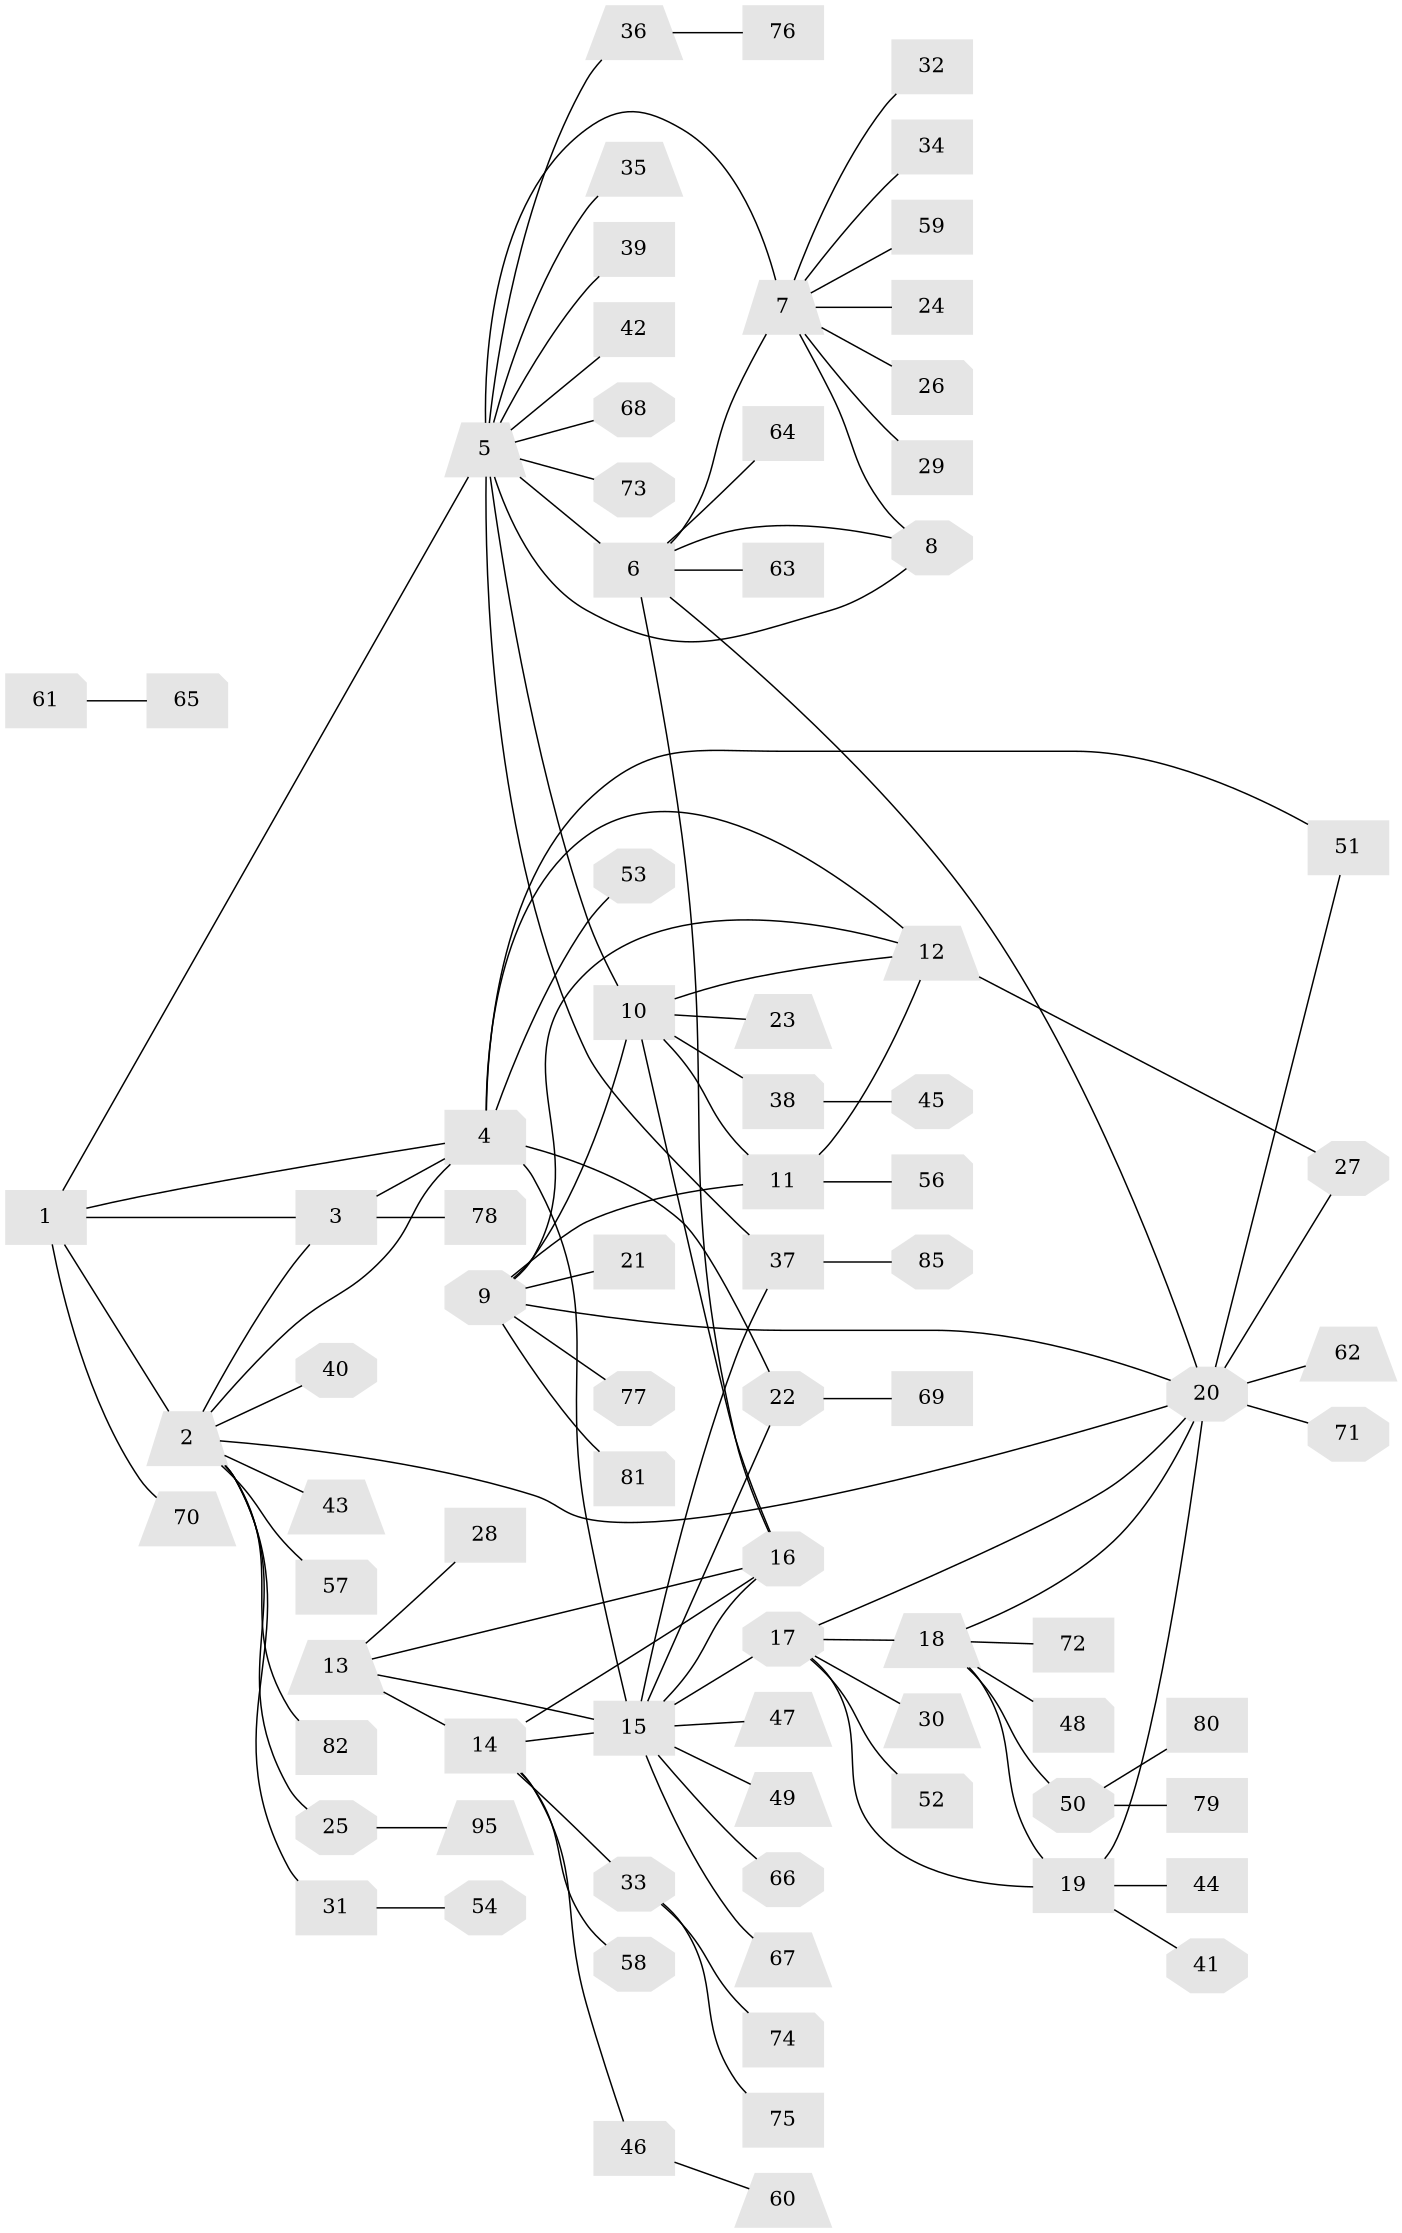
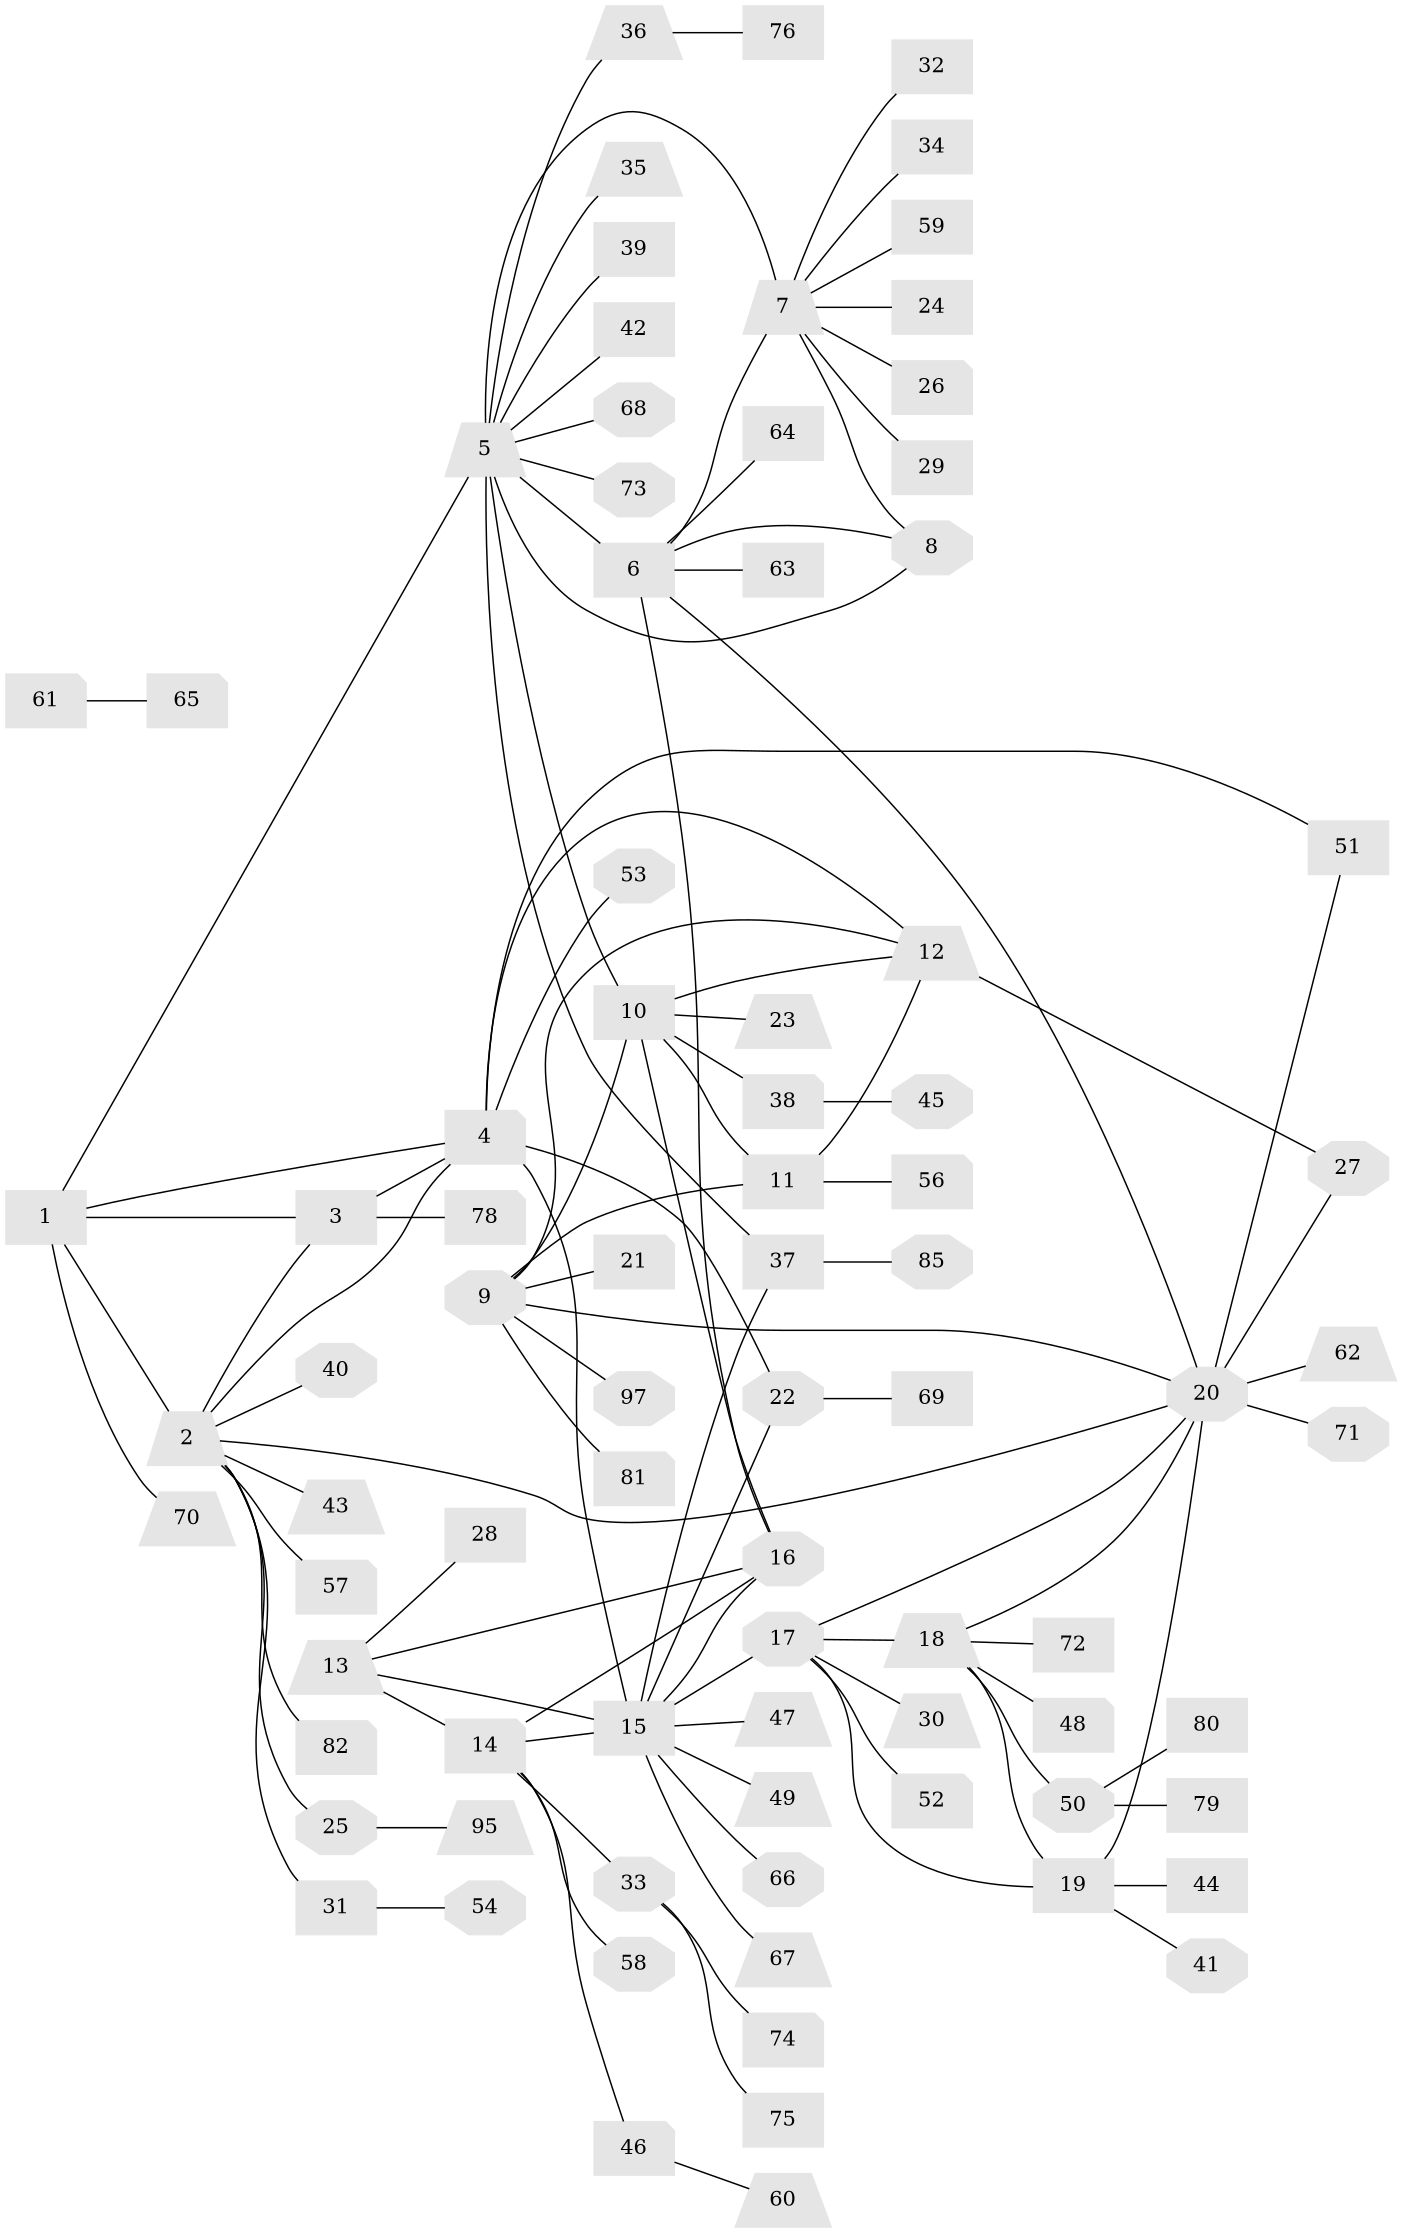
(634, 1399) -> (634, 1399)
